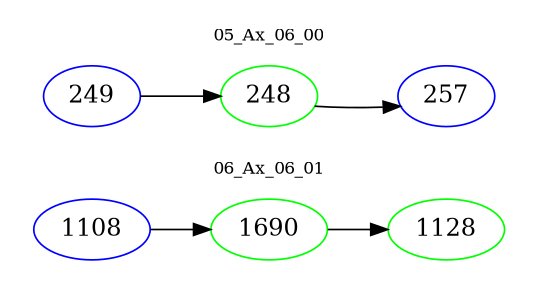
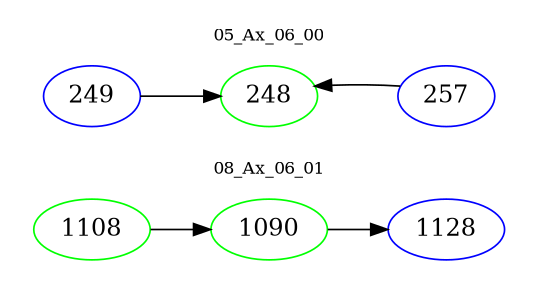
(349, 108) -> (366, 85)
(269, 170) -> (269, 170)
(92, 230) -> (92, 230)
(269, 230) -> (269, 230)
(446, 230) -> (446, 230)
